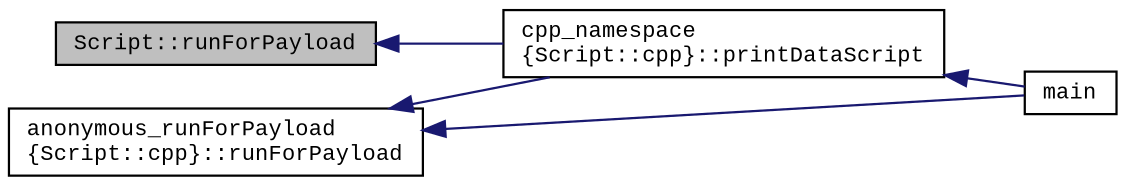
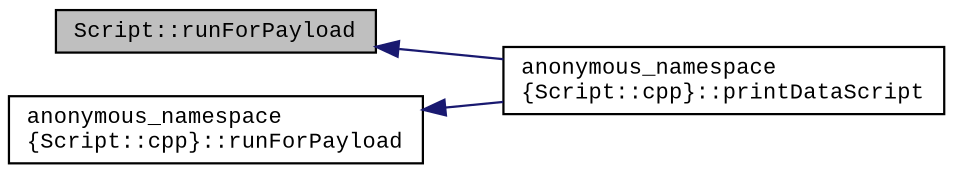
(724, 44) -> (724, 81)
(1071, 93) -> none
(216, 142) -> (216, 130)
